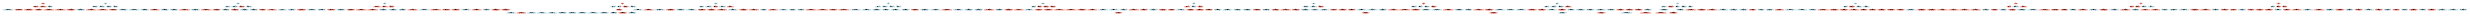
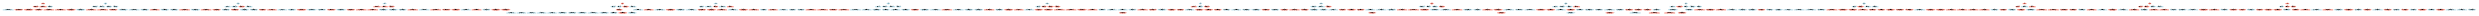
none -> (1102, 10)
(1779, 10) -> (1788, 10)
(2033, 10) -> (2042, 10)
(521, 13) -> (521, 13)
